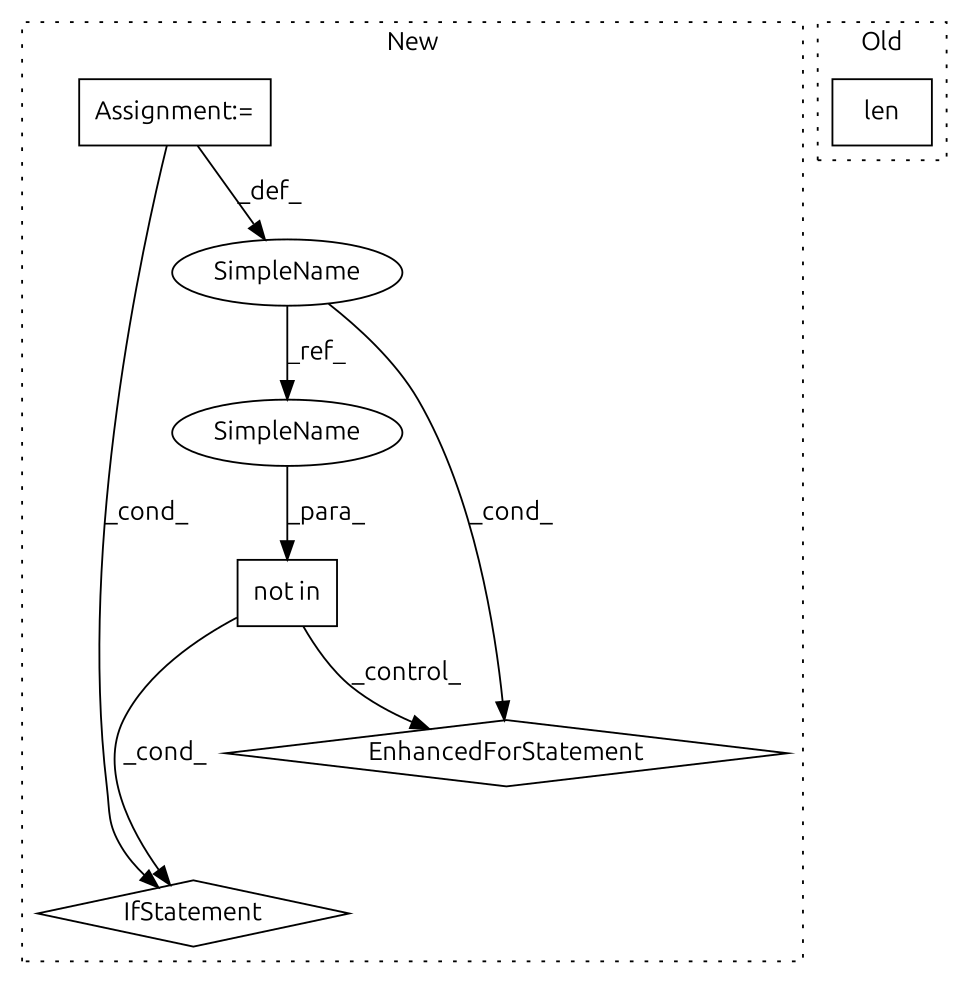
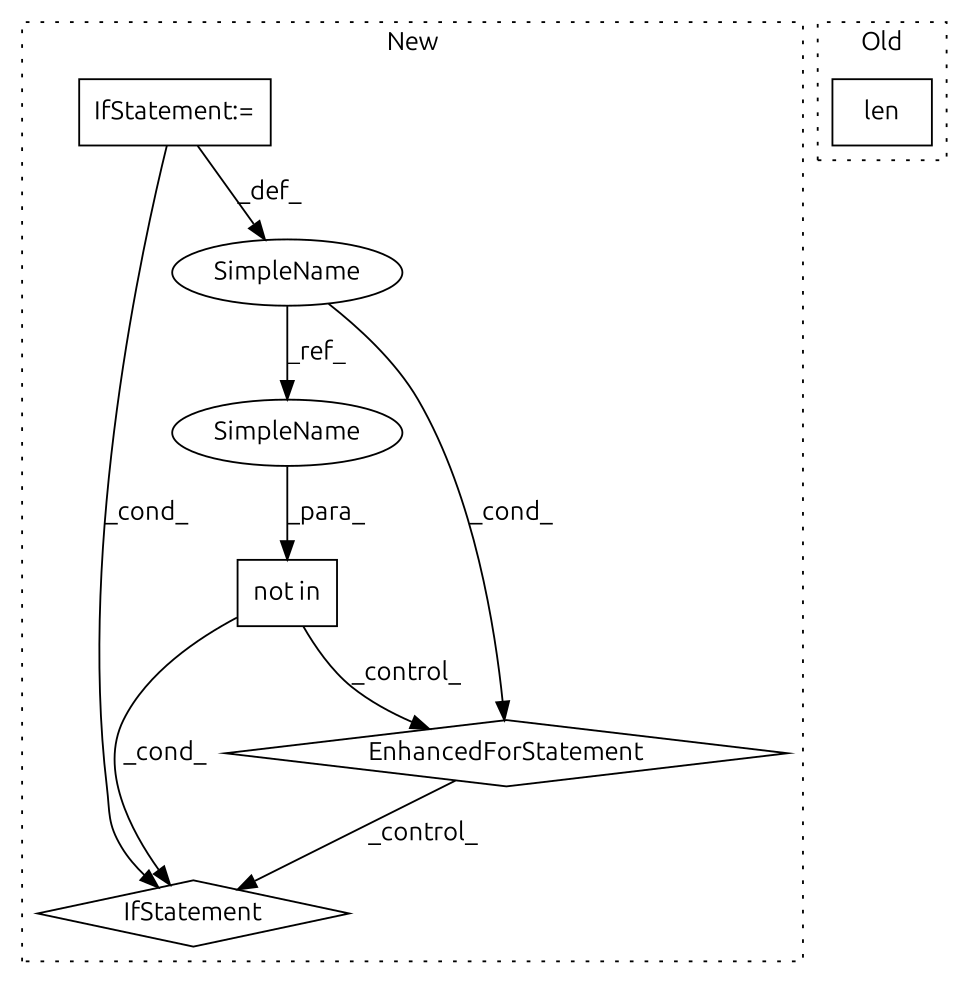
(175, 112) -> (175, 112)
none -> (355, 831)
